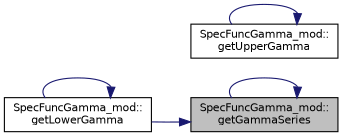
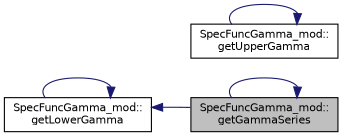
(165, 122) -> (177, 107)
